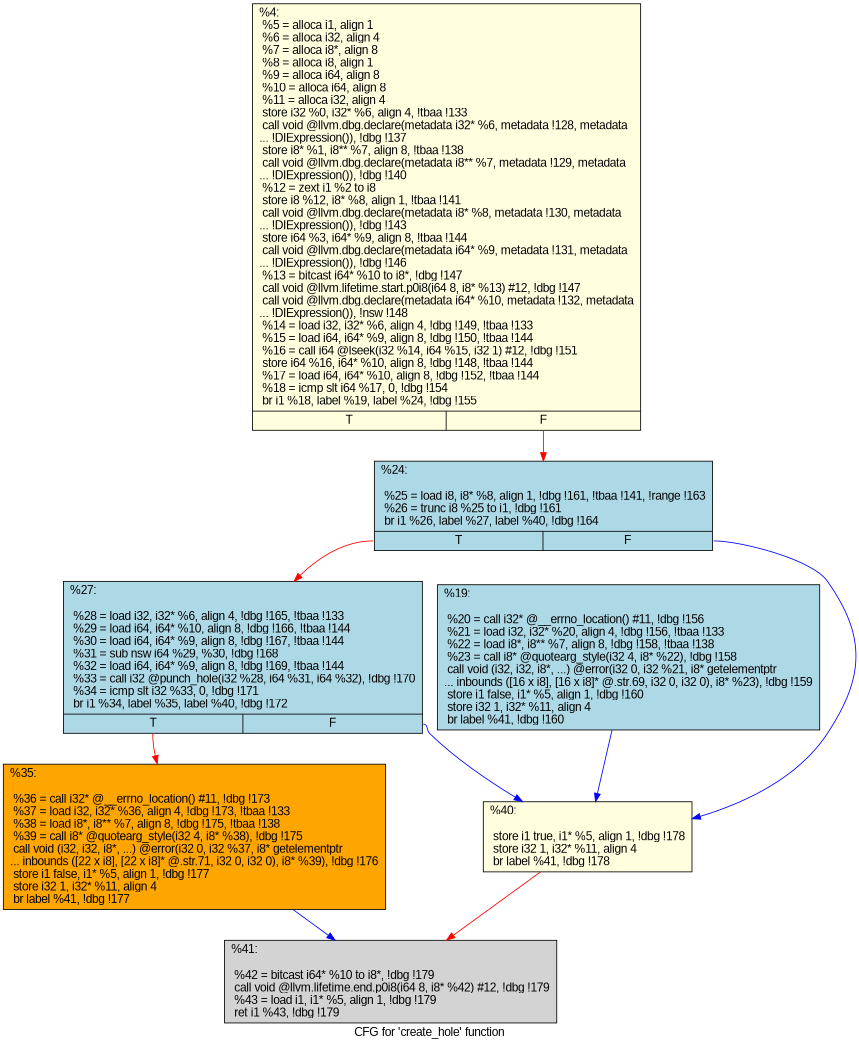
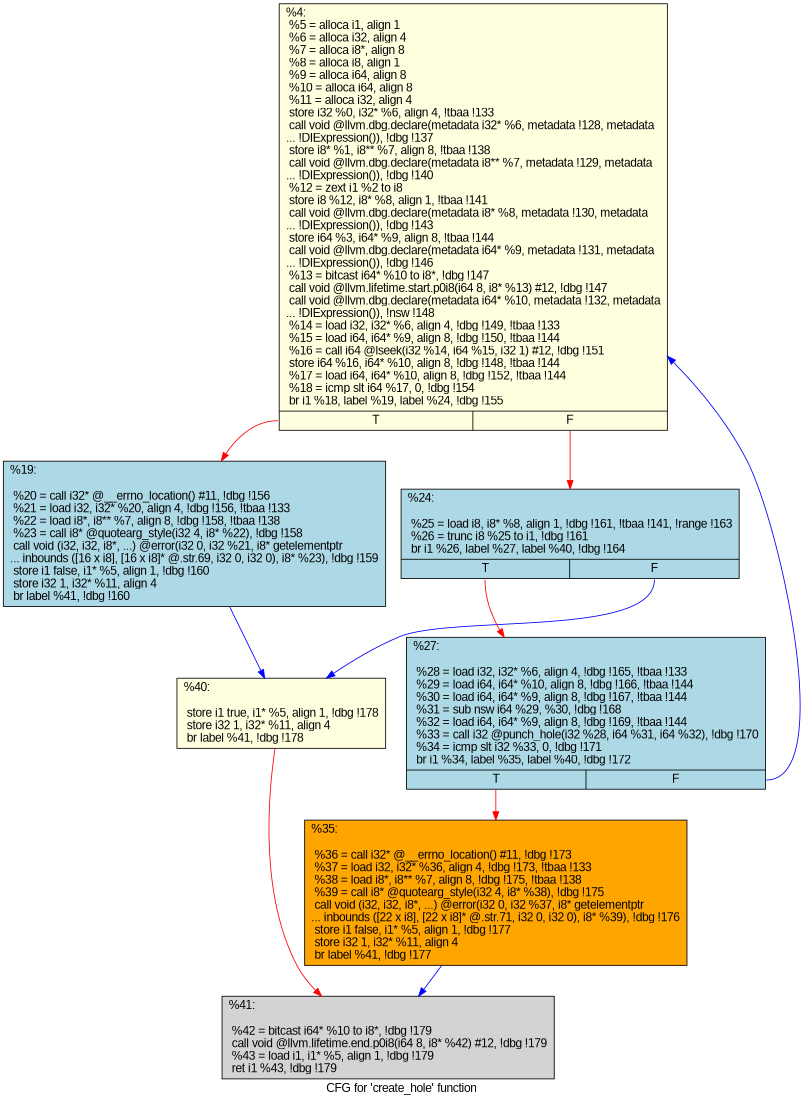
none -> (248, 431)
(466, 764) -> (780, 564)
